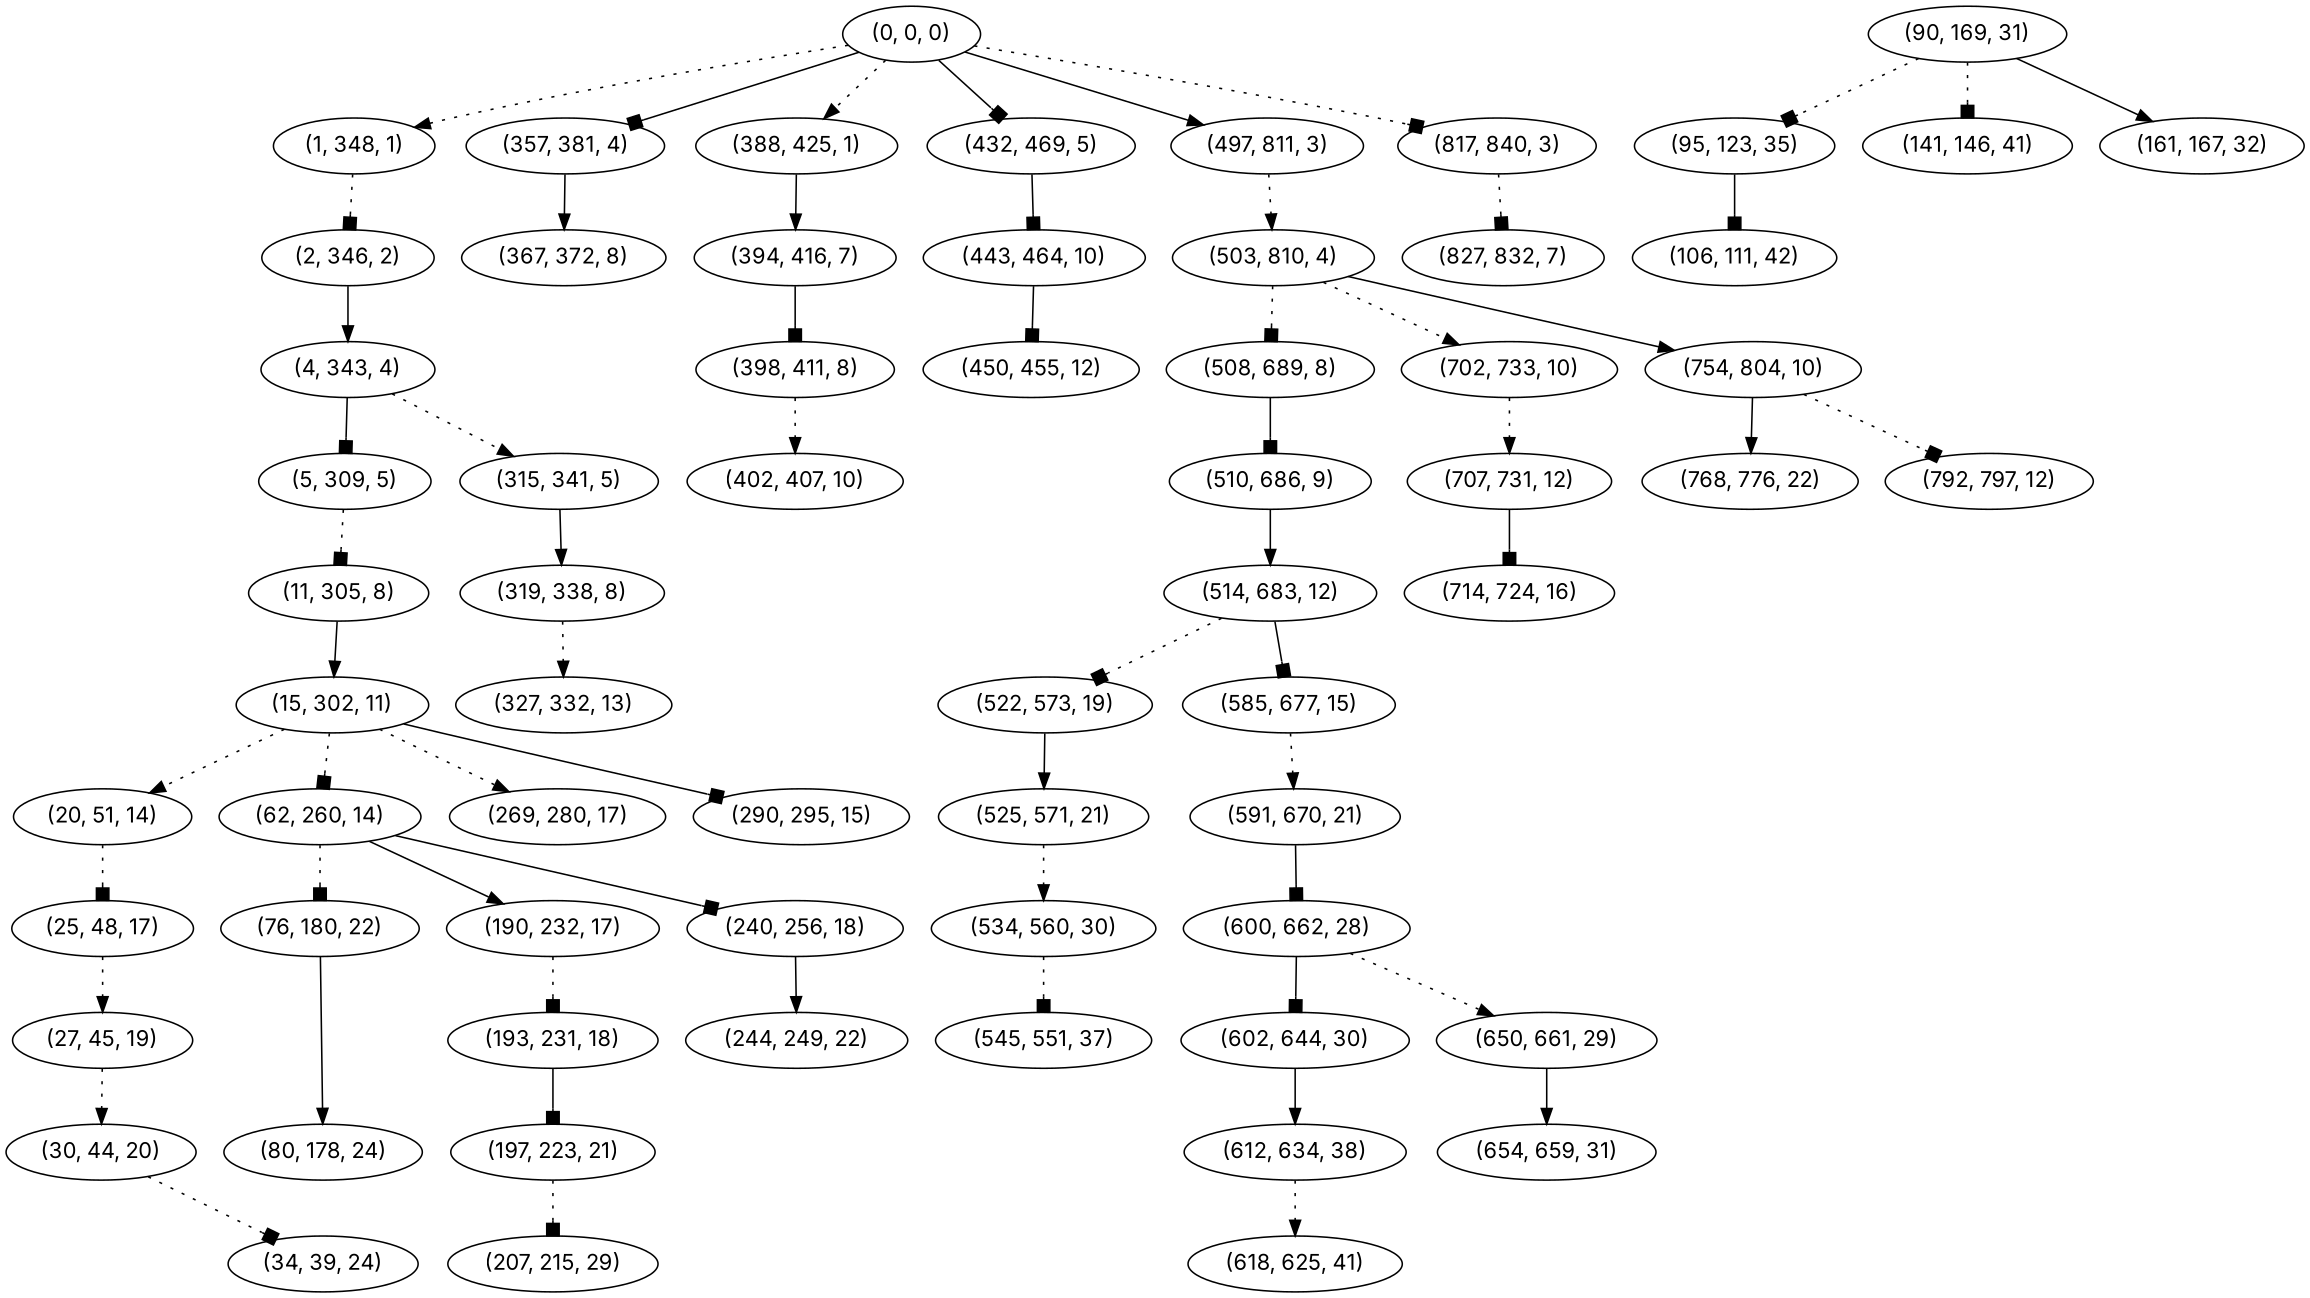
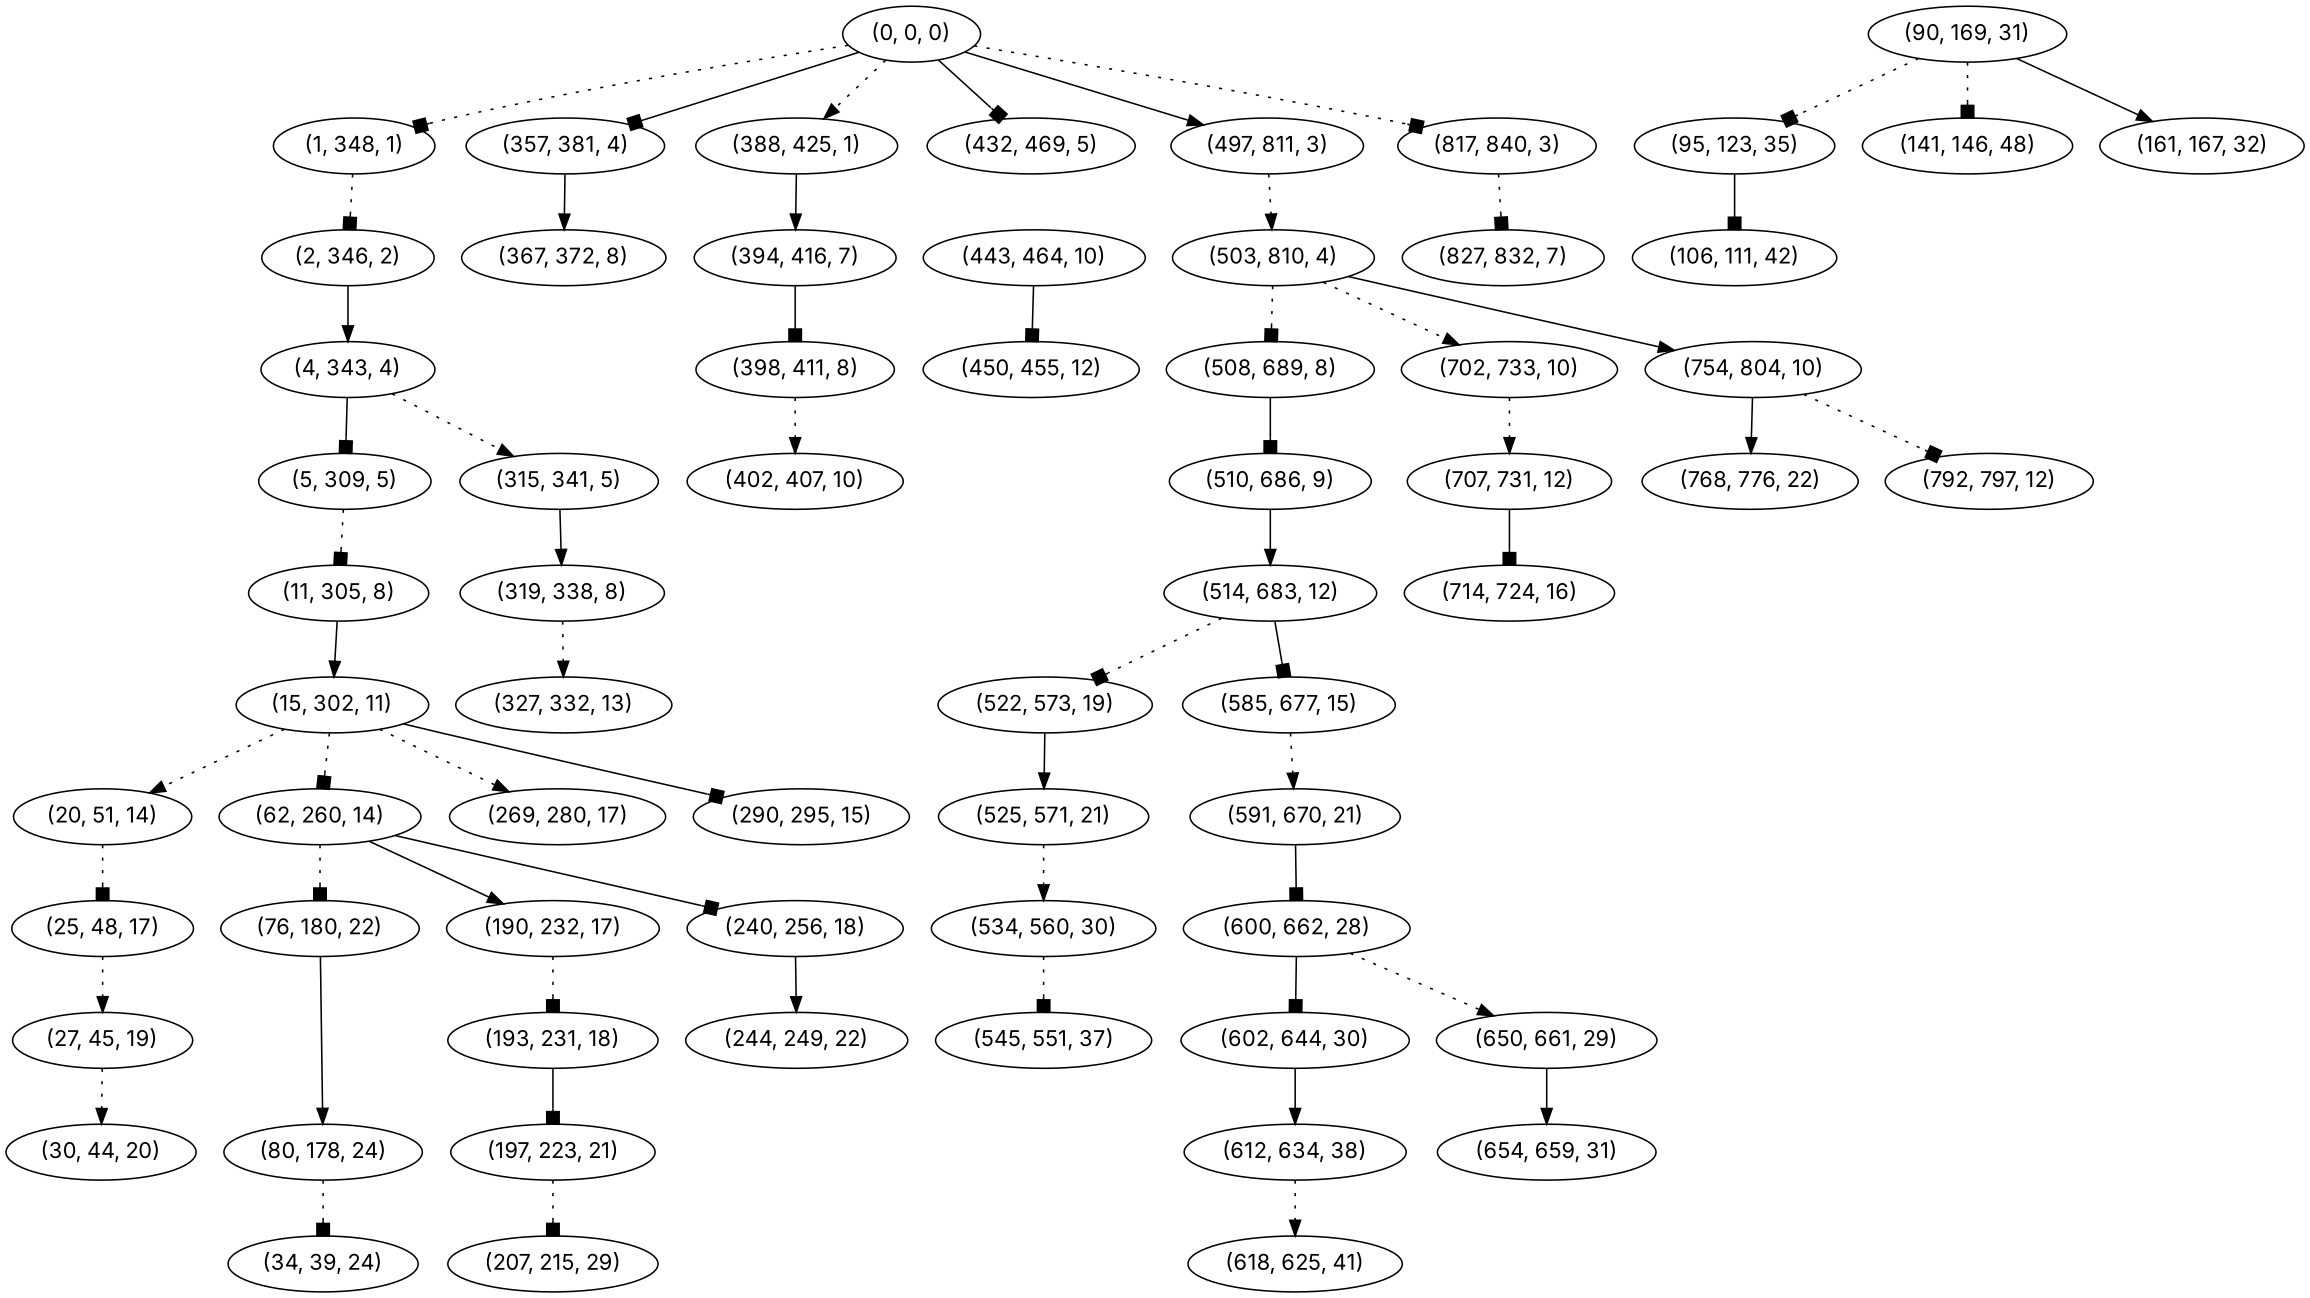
(638, 81) -> (638, 81)
(1968, 146) -> (1968, 146)
(1033, 194) -> none
(205, 1205) -> (323, 1200)
